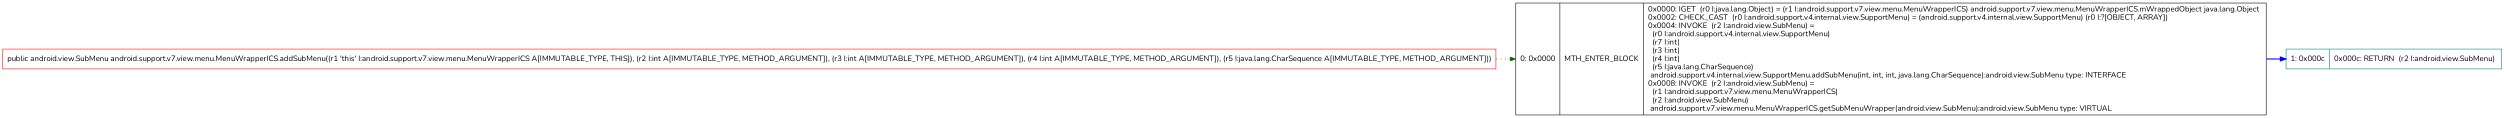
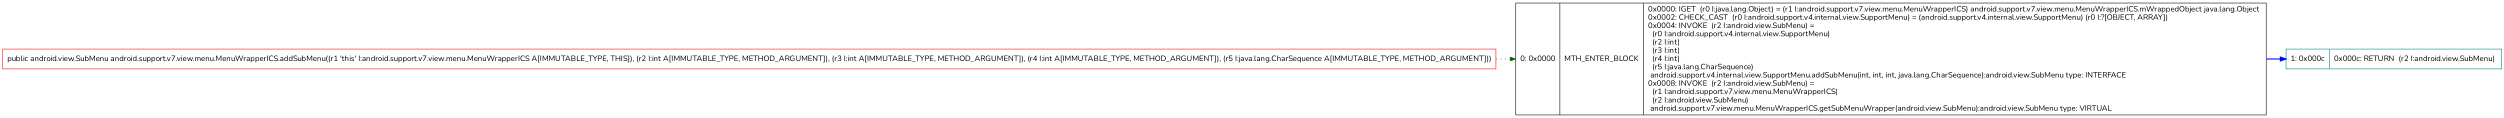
(1664, 42) -> (1664, 42)
